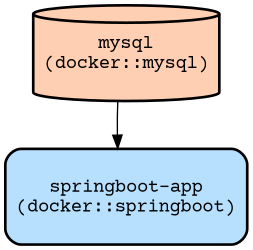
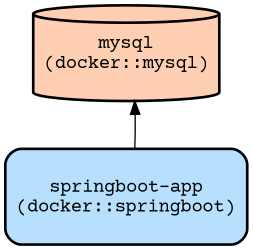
(117, 118) -> (135, 132)
